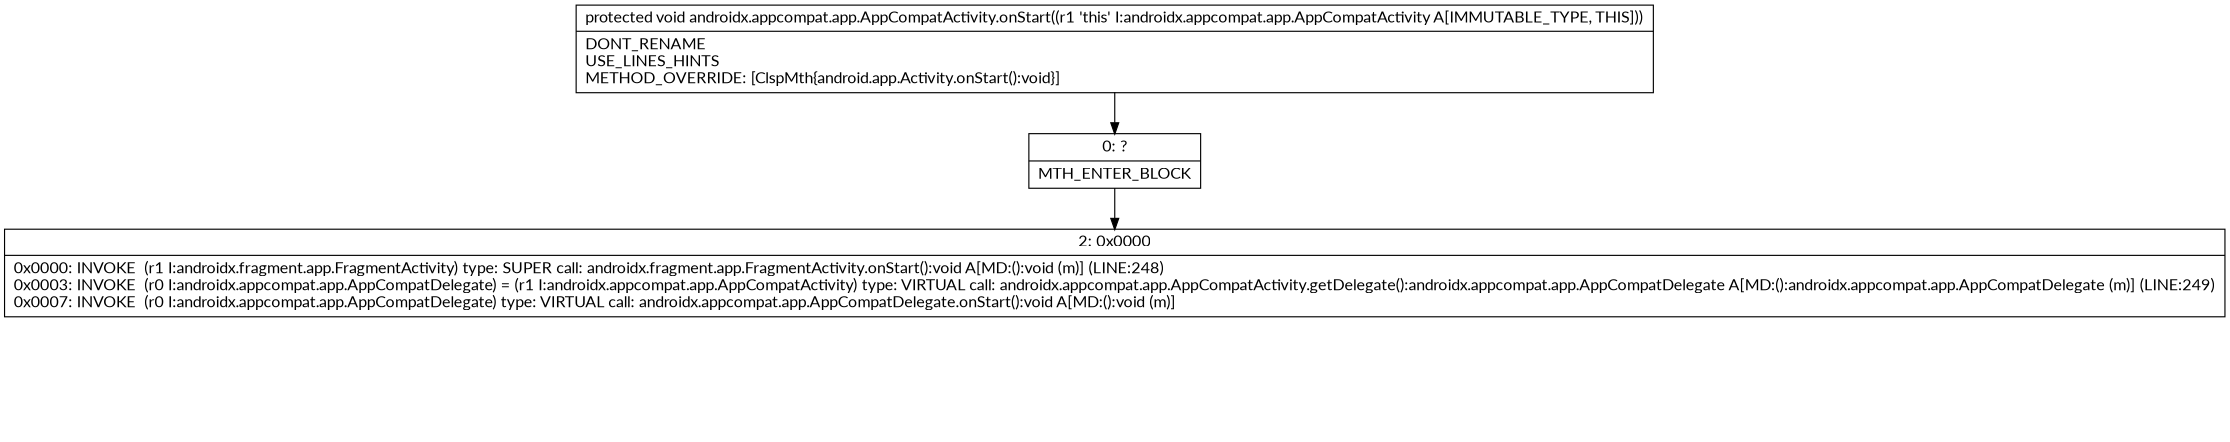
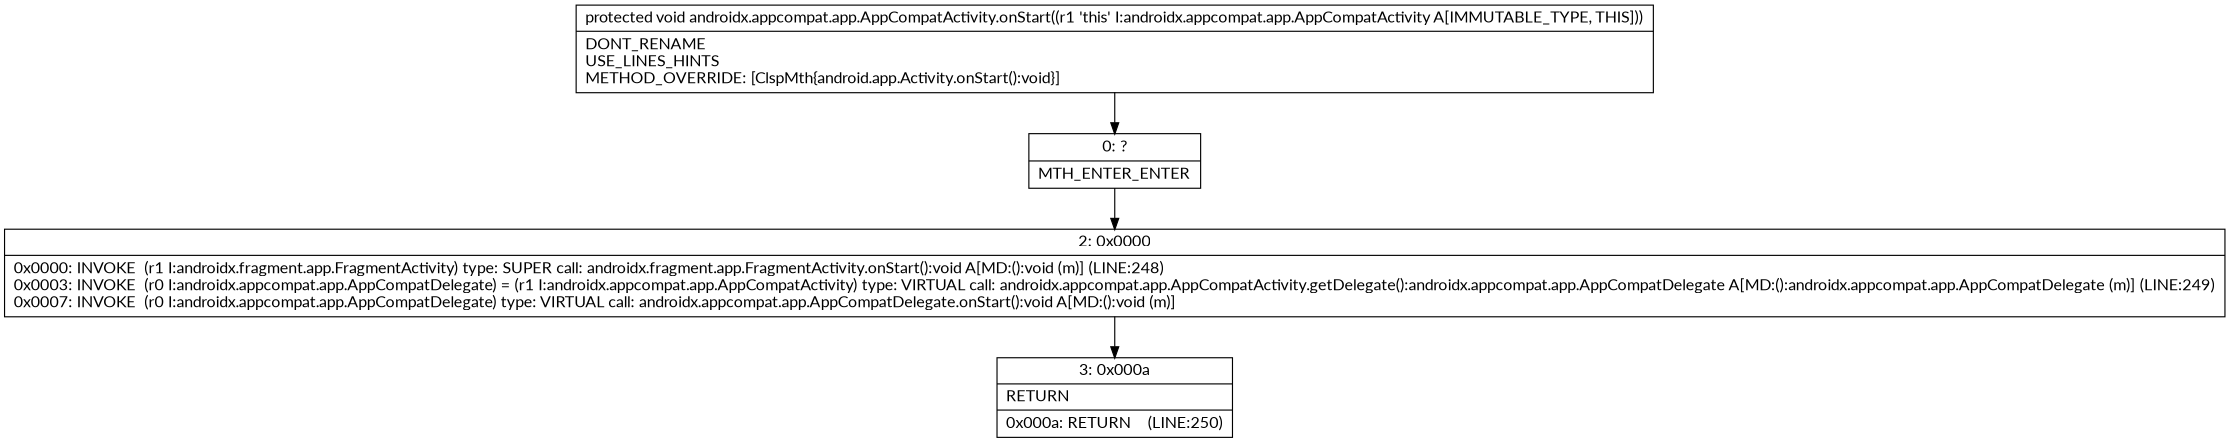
(1115, 174) -> (1114, 174)
none -> (1115, 398)
